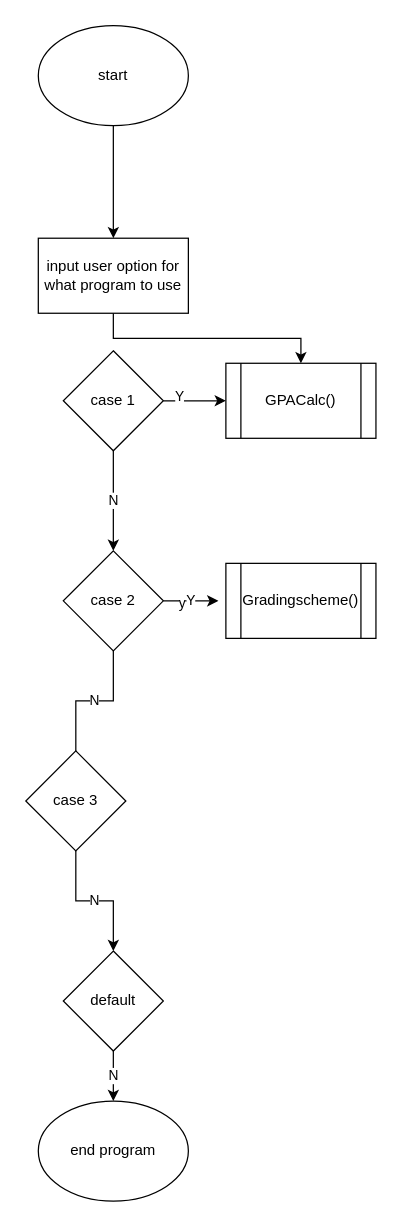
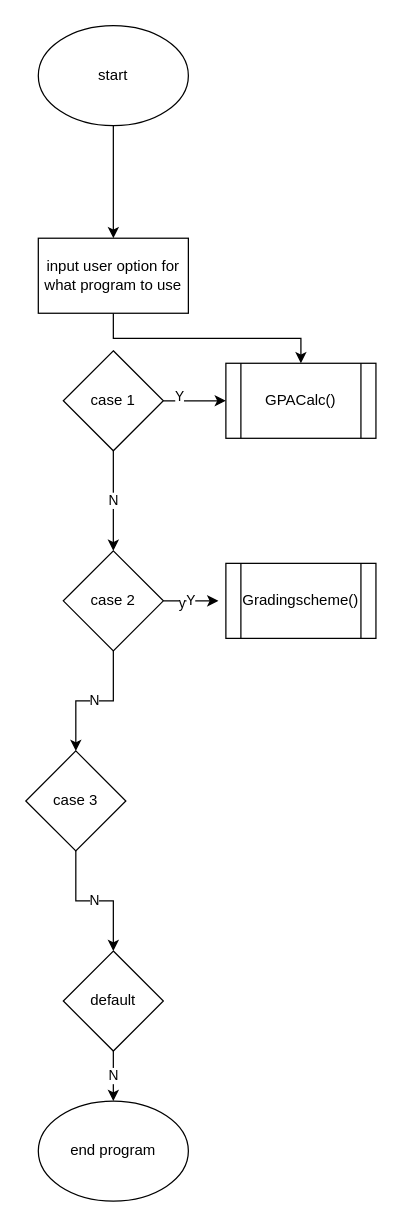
(76, 744) -> (76, 741)
